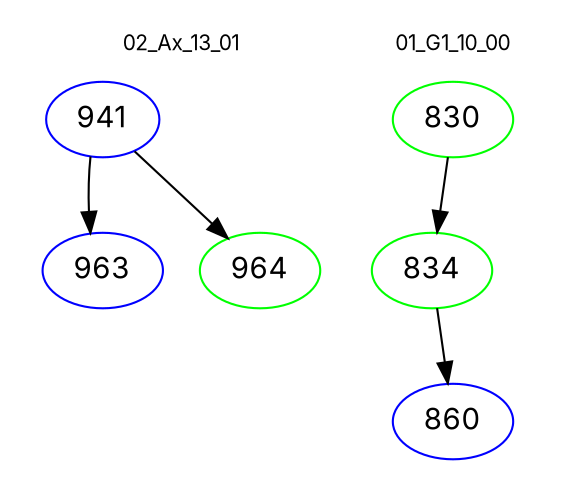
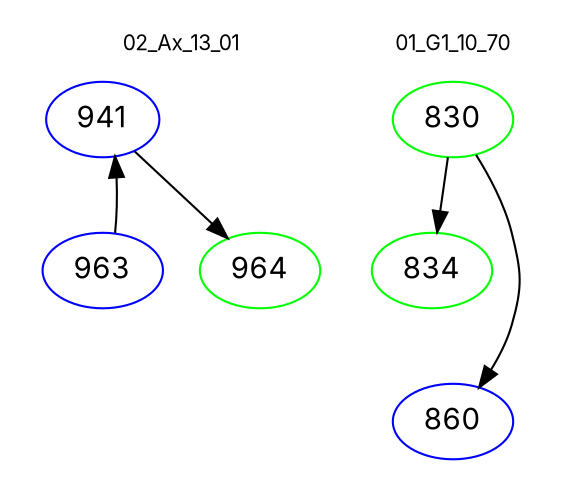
(453, 45) -> (453, 45)
(89, 184) -> (117, 205)
(441, 335) -> (518, 261)
